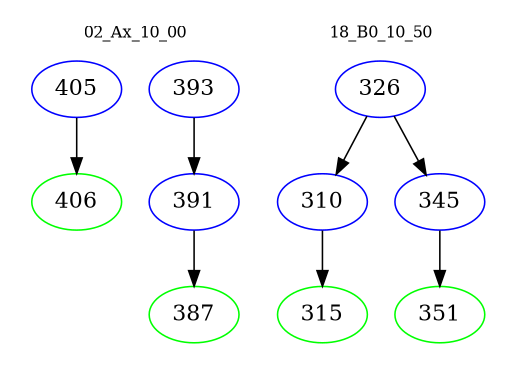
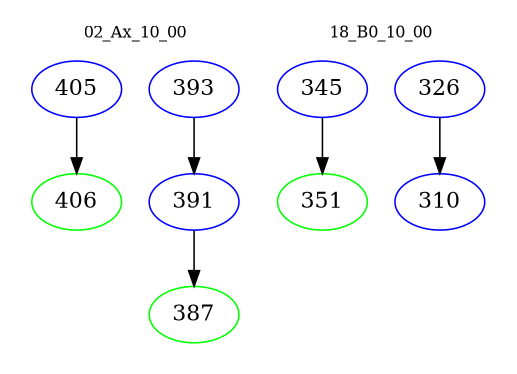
(381, 34) -> (381, 34)
(406, 139) -> none
(322, 315) -> none
